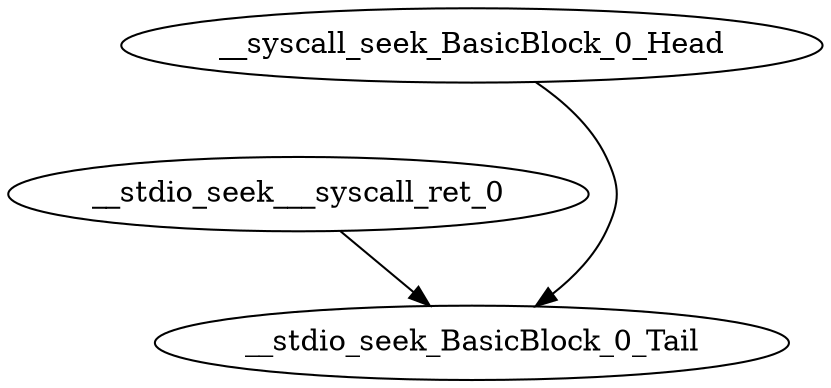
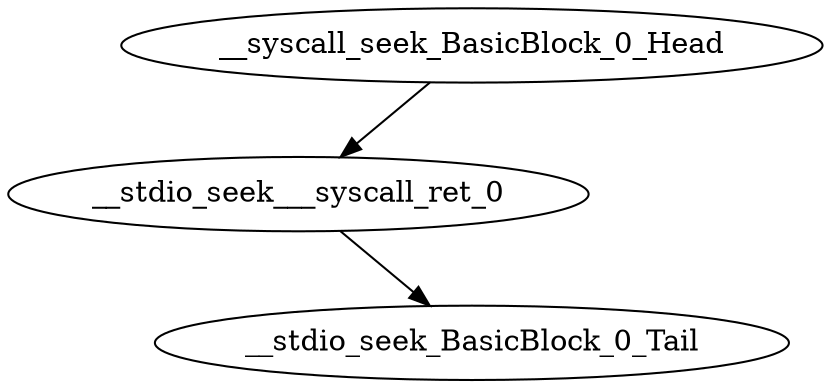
(616, 184) -> (393, 113)
